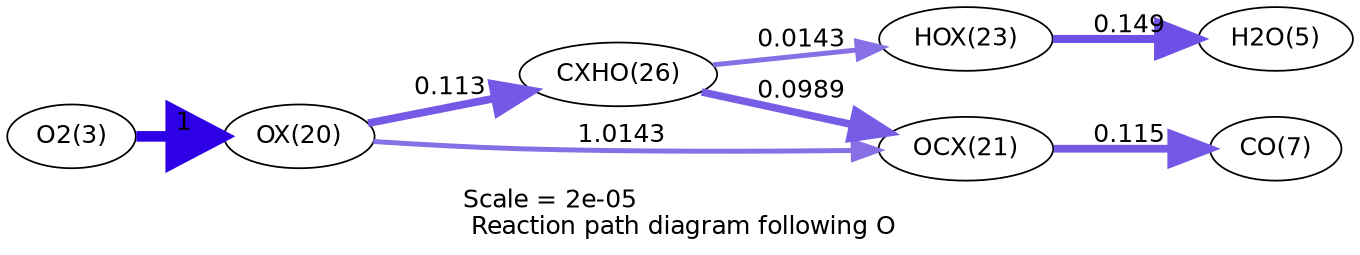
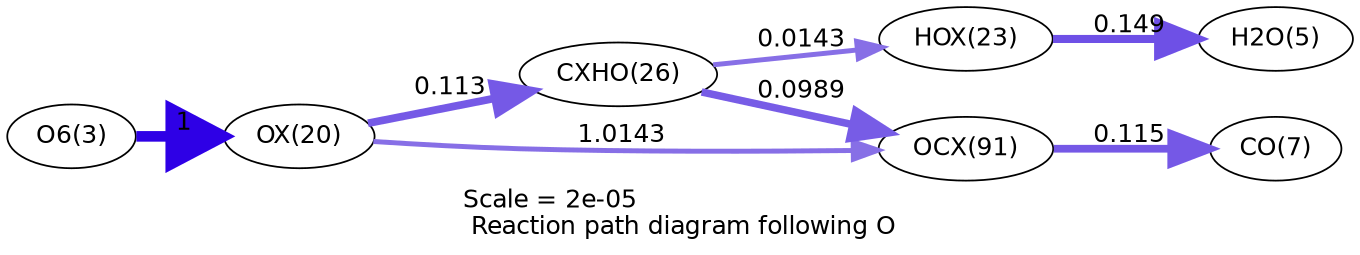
(72, 136) -> (72, 136)
(966, 149) -> (966, 149)
